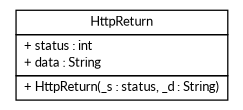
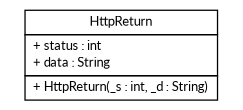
(122, 87) -> (121, 87)
